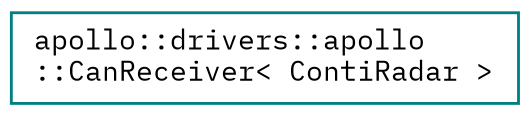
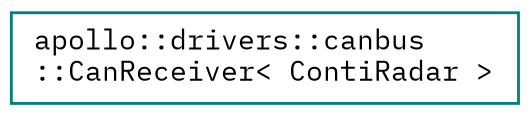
(265, 58) -> (265, 58)
